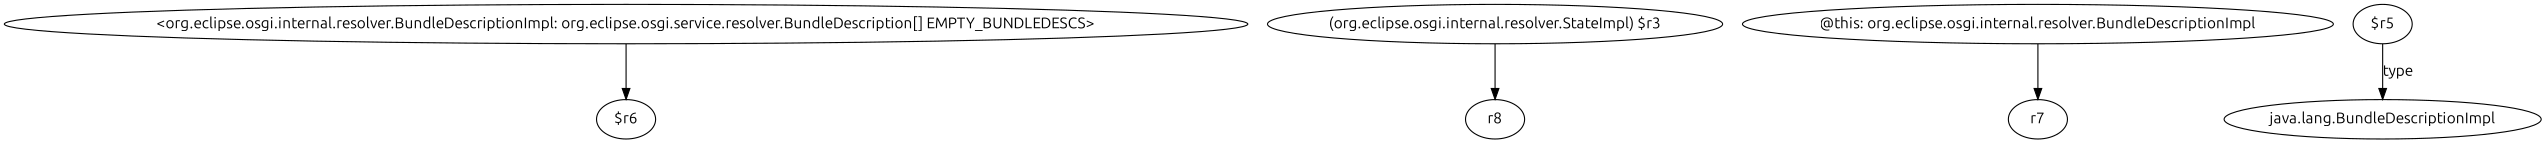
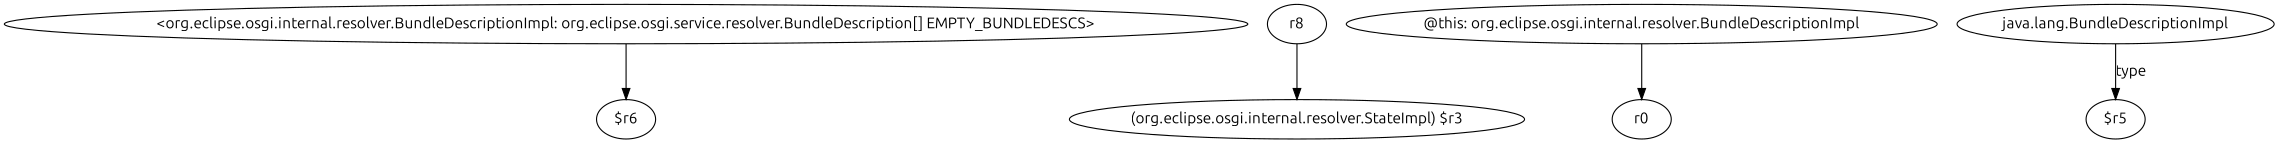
(1495, 66) -> (1297, 66)
(2383, 66) -> (2116, 66)
(2038, 119) -> (1642, 119)
